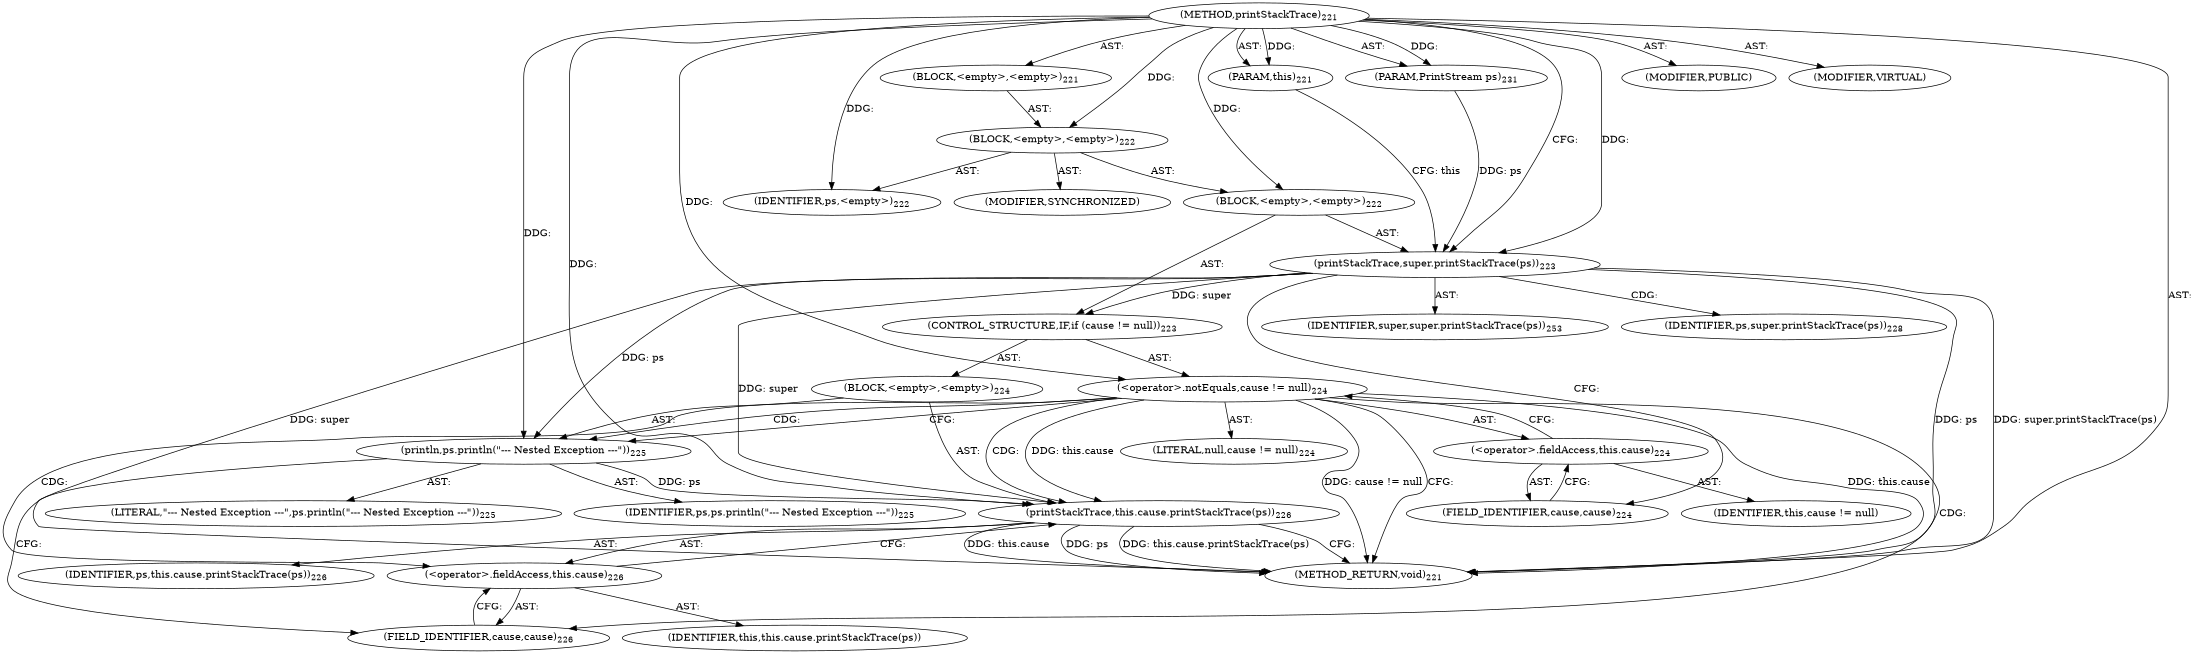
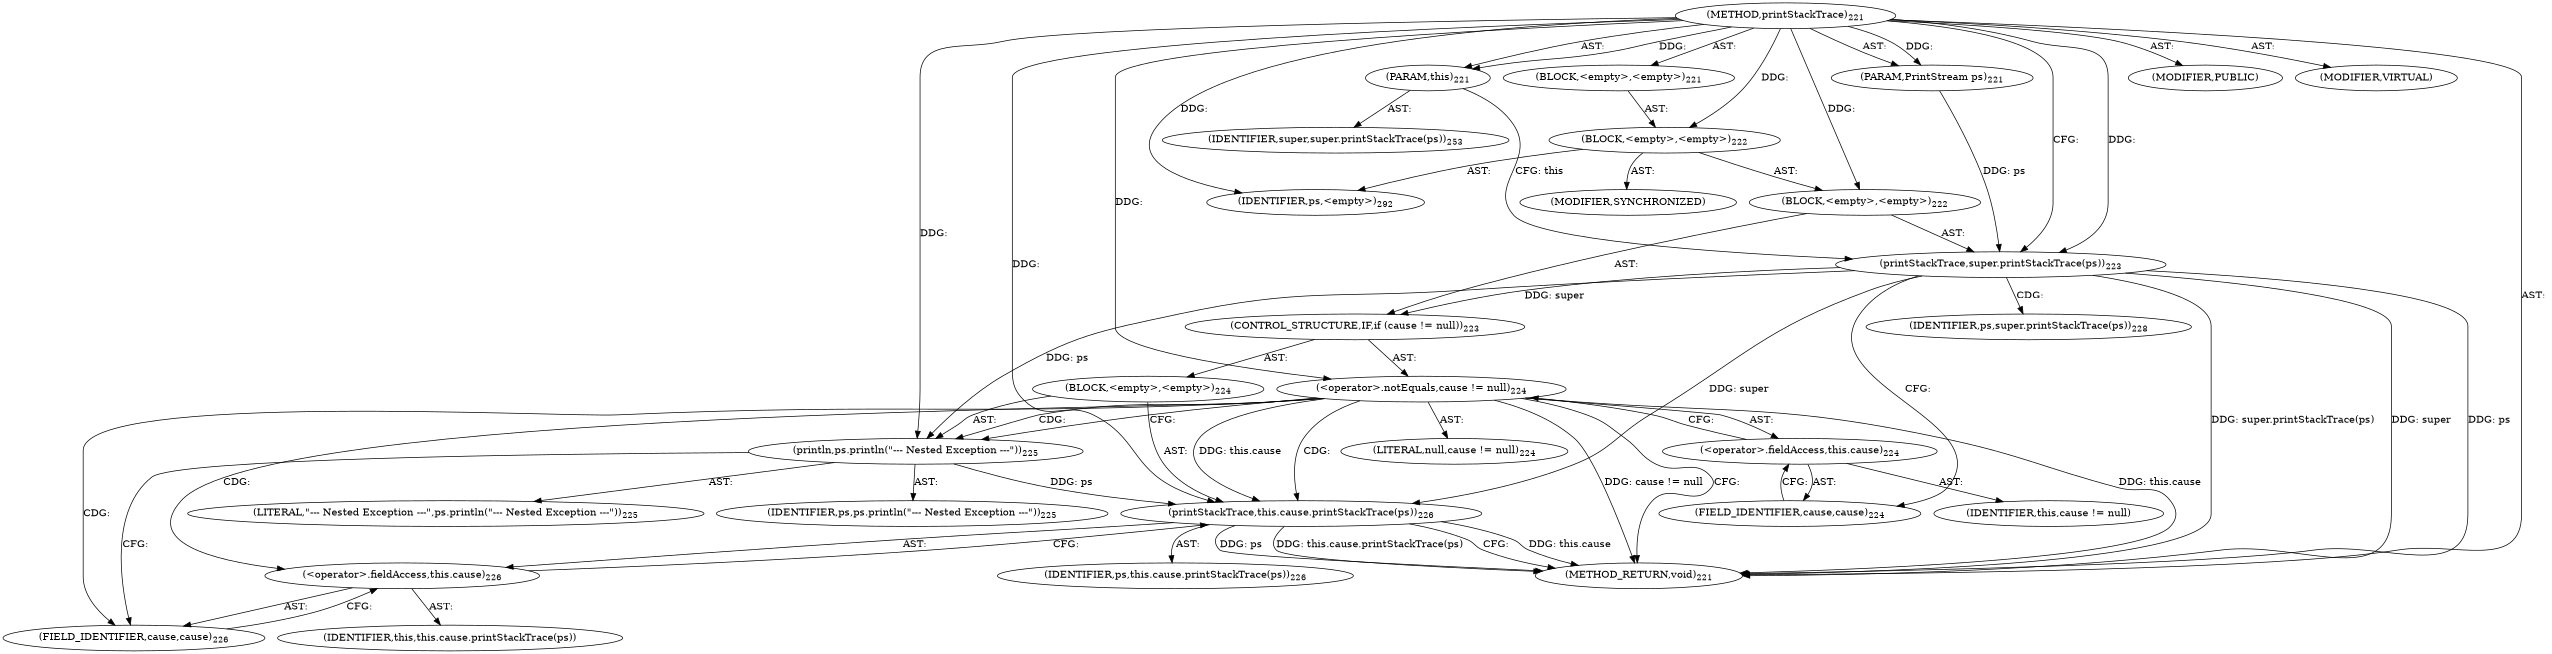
(1510, 77) -> (1996, 77)
(902, 201) -> (1385, 201)
(1435, 292) -> (1385, 107)
